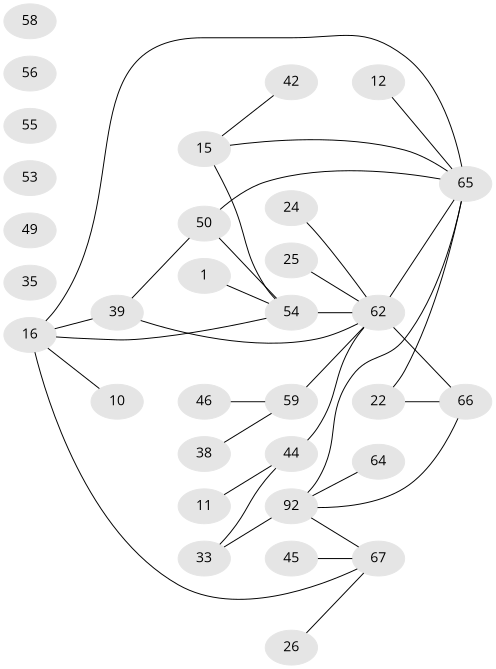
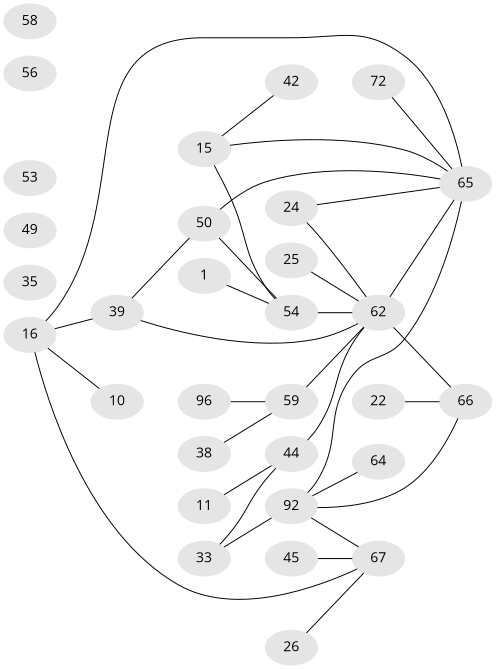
(379, 82) -> (379, 82)
(30, 126) -> none
(434, 302) -> (378, 196)
(162, 337) -> none
(204, 402) -> (204, 402)
